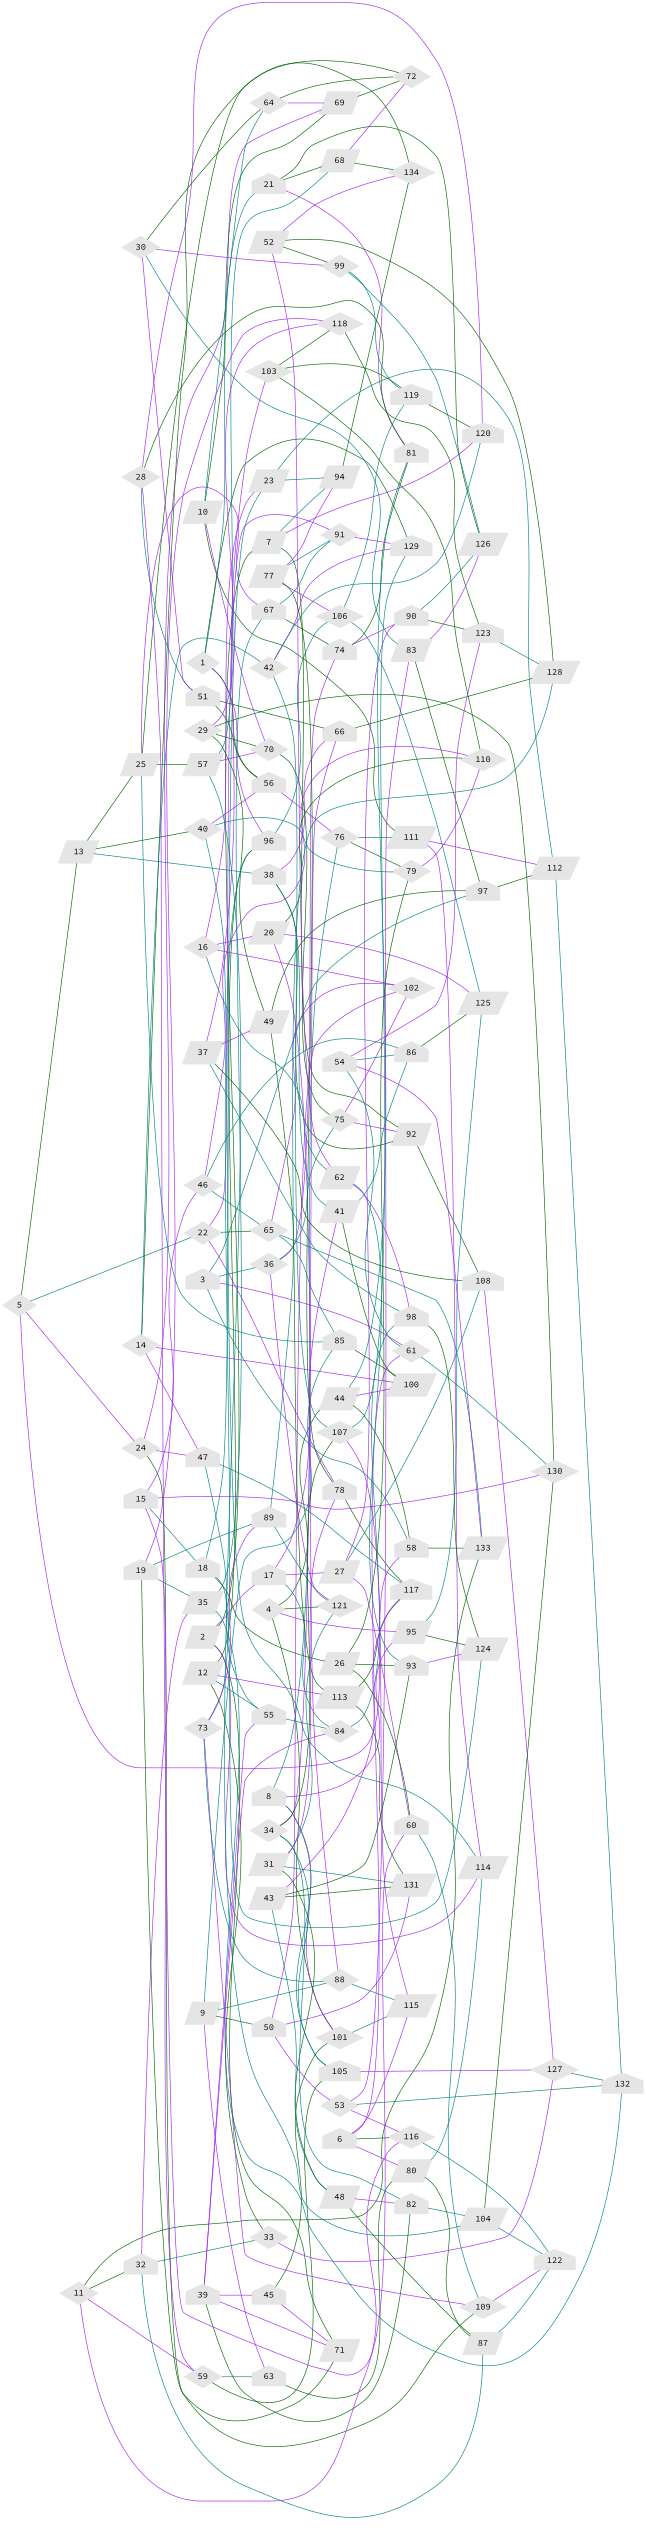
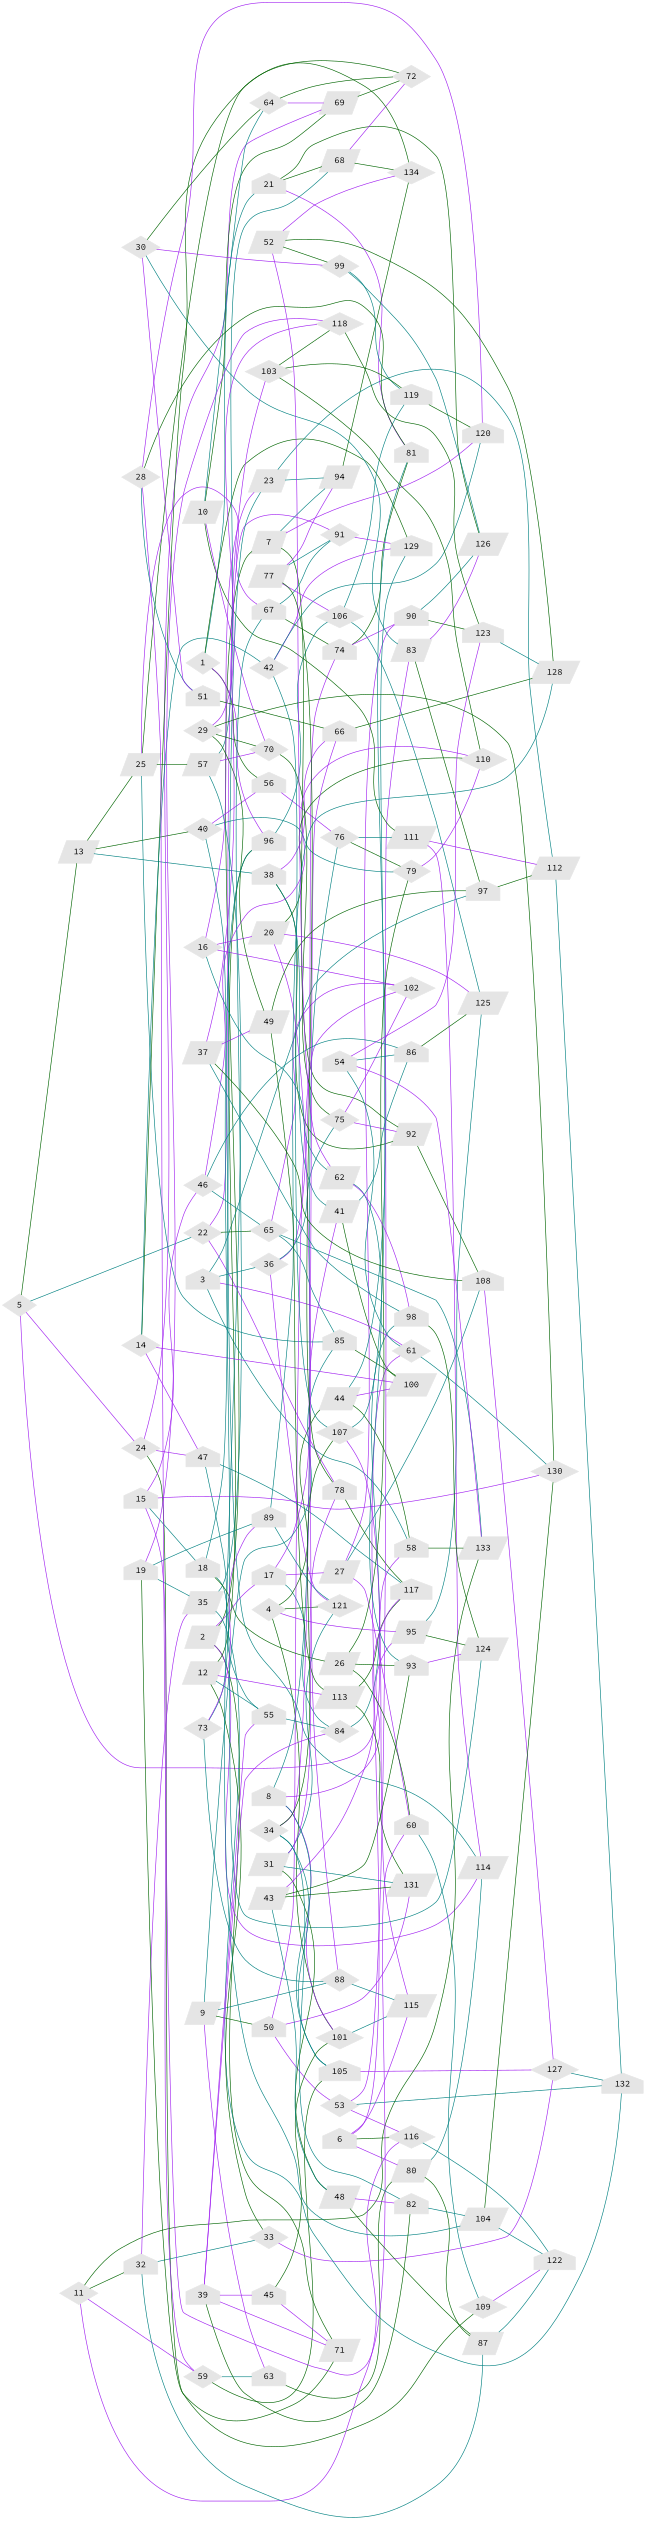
(234, 743) -> none
(238, 2184) -> none
